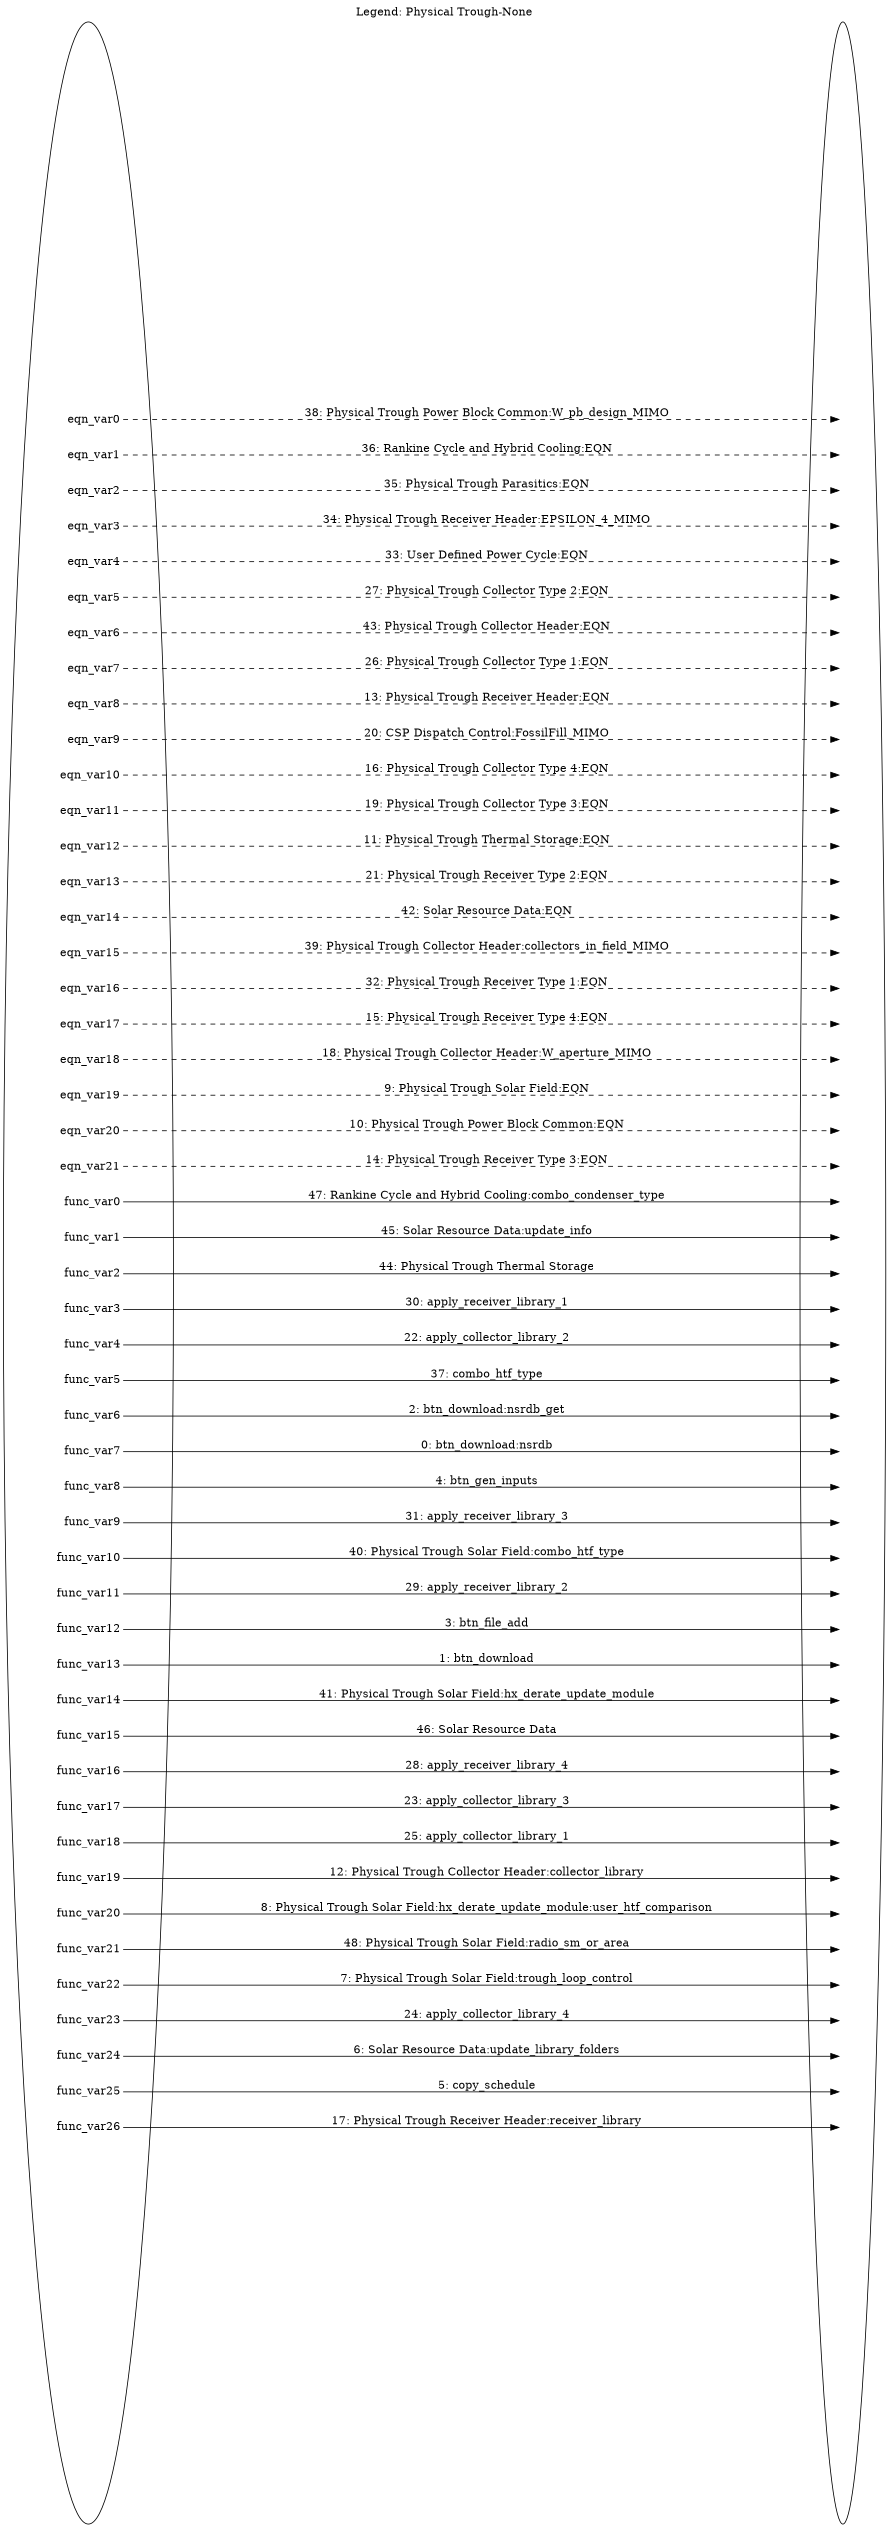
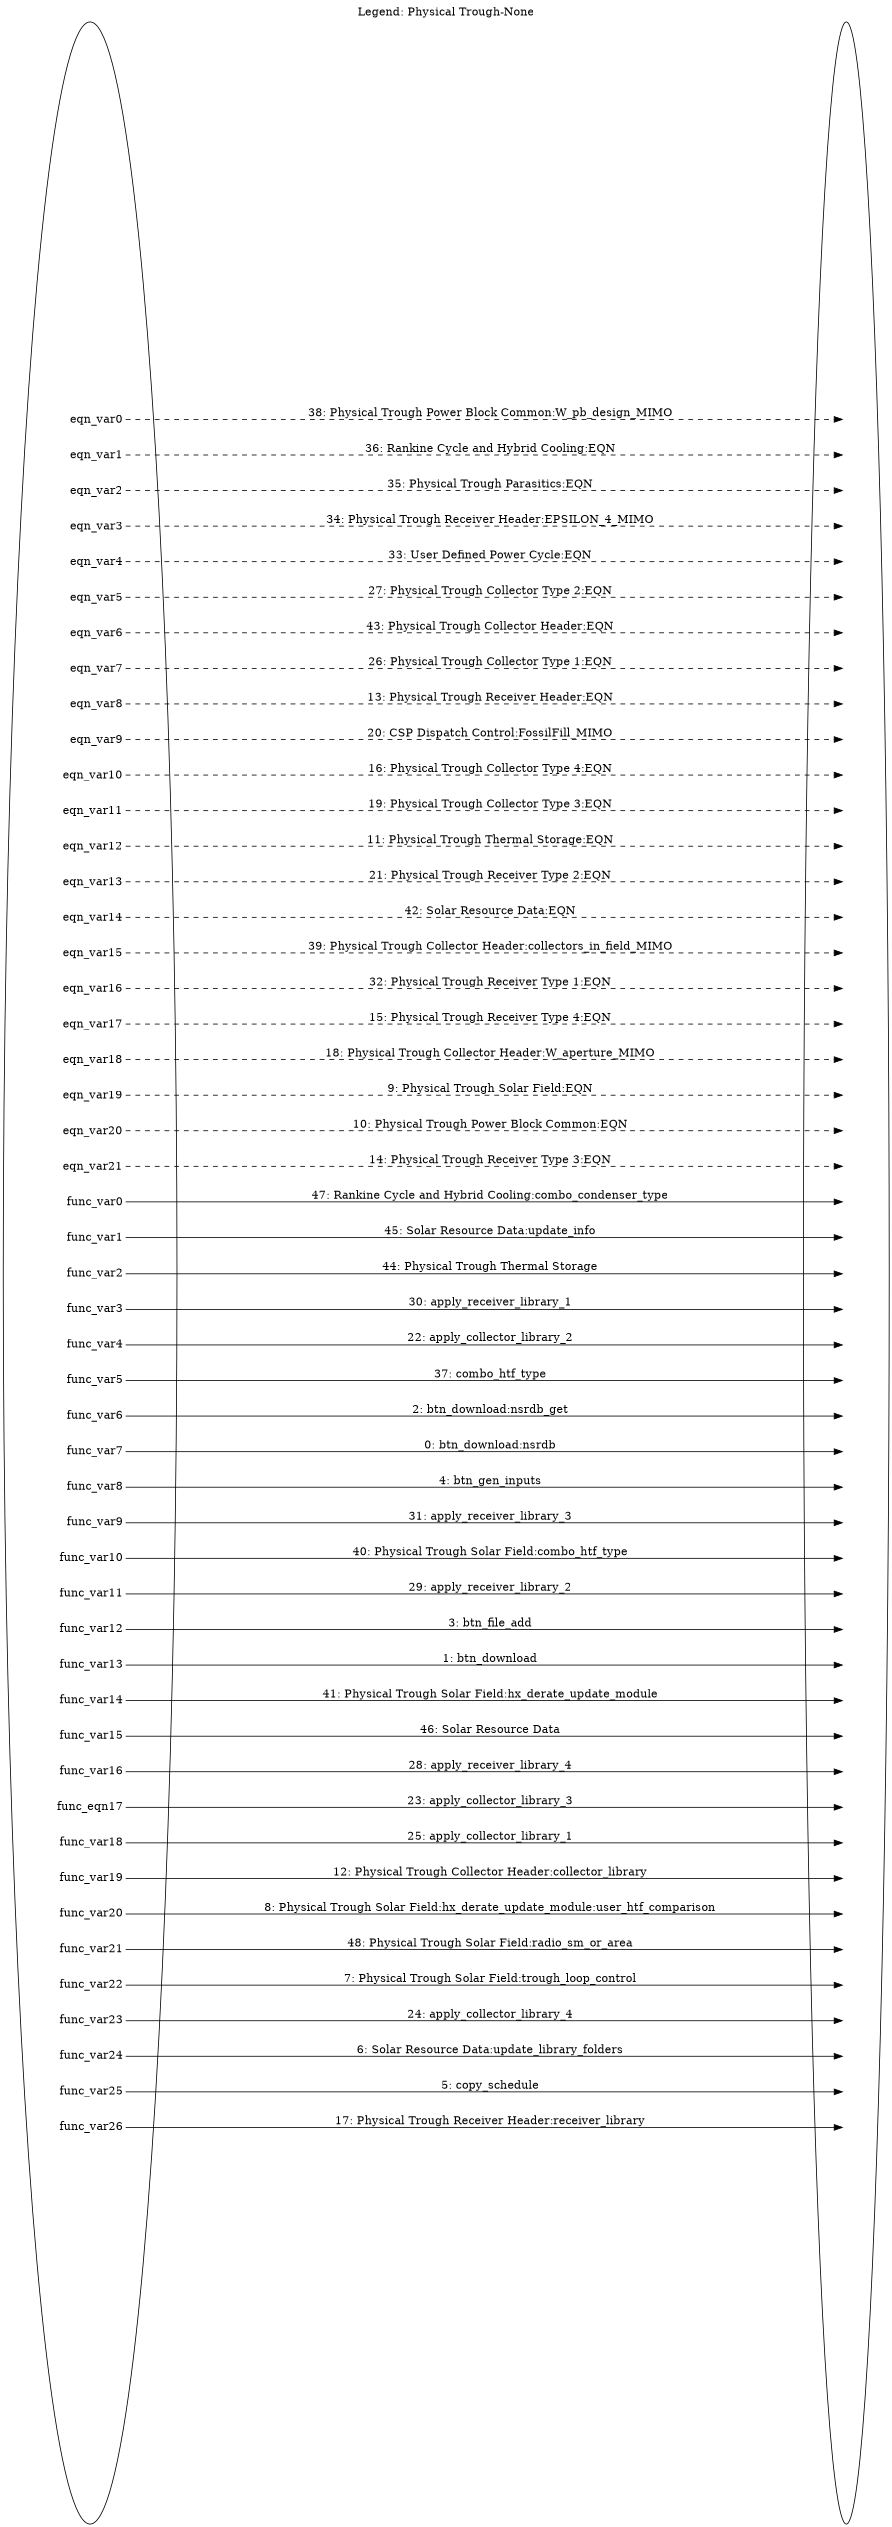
(89, 1806) -> (90, 1806)
